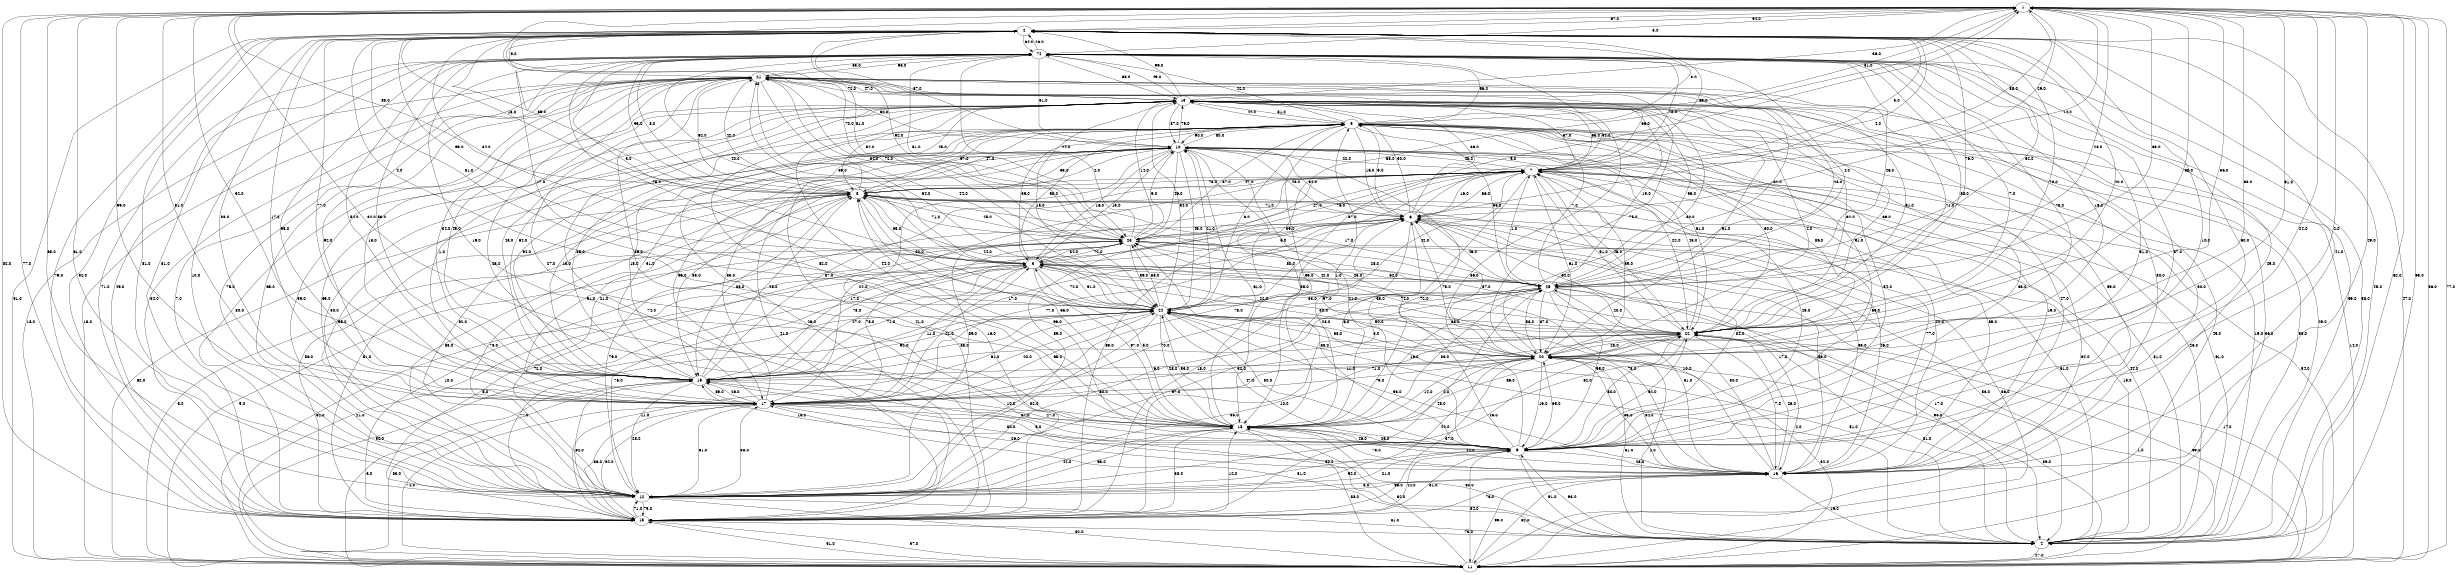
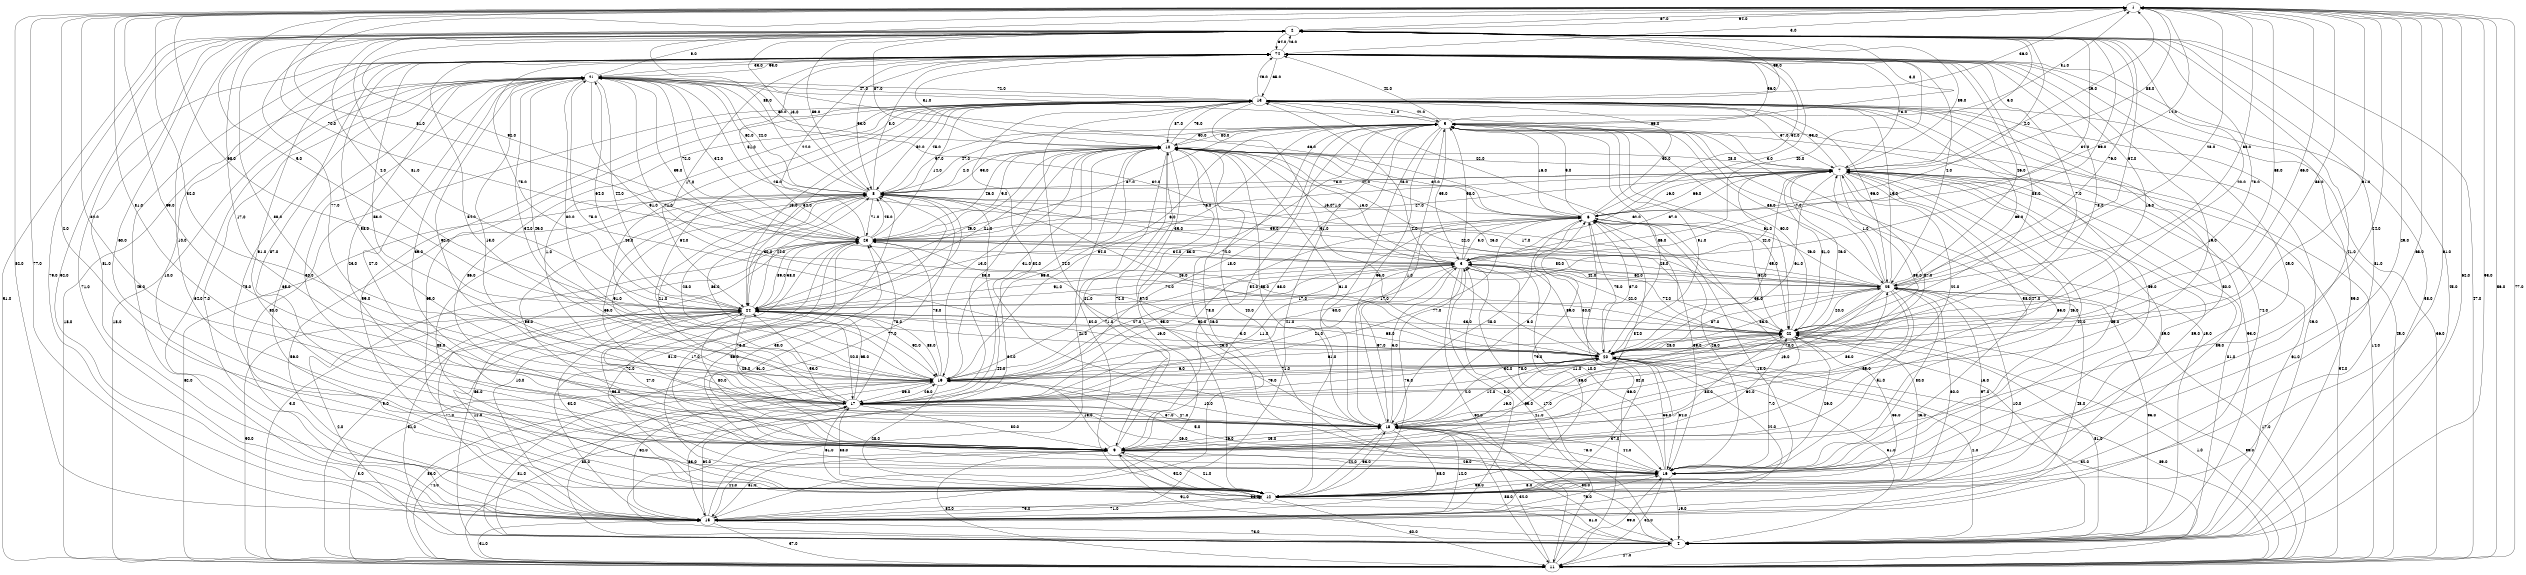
none -> (1546, 281)
(2052, 311) -> (1249, 311)
